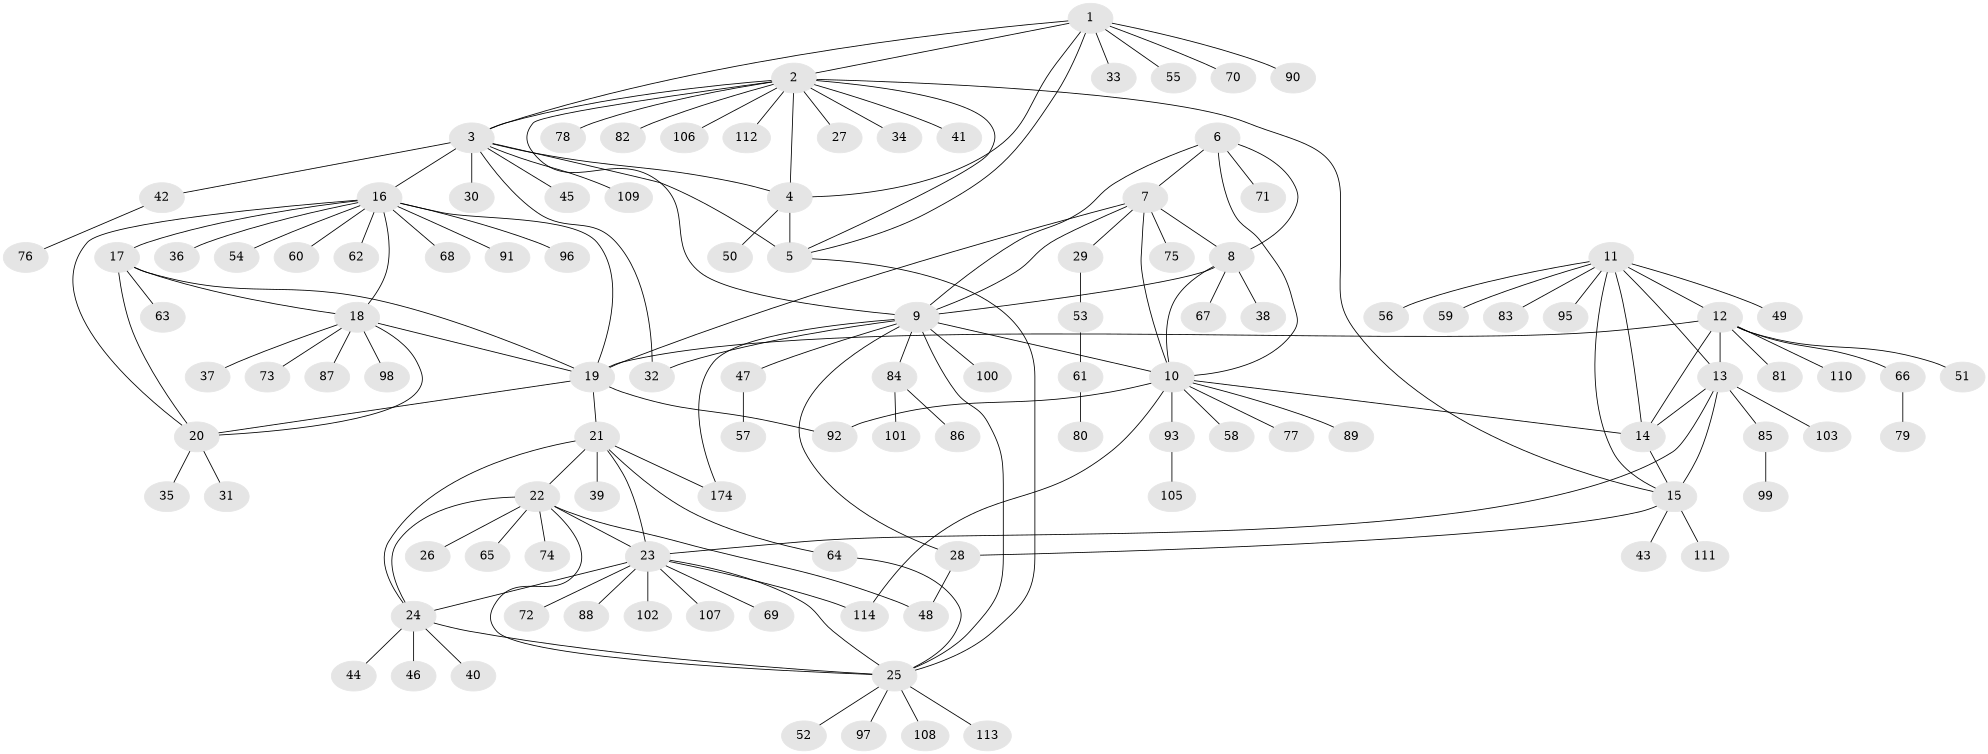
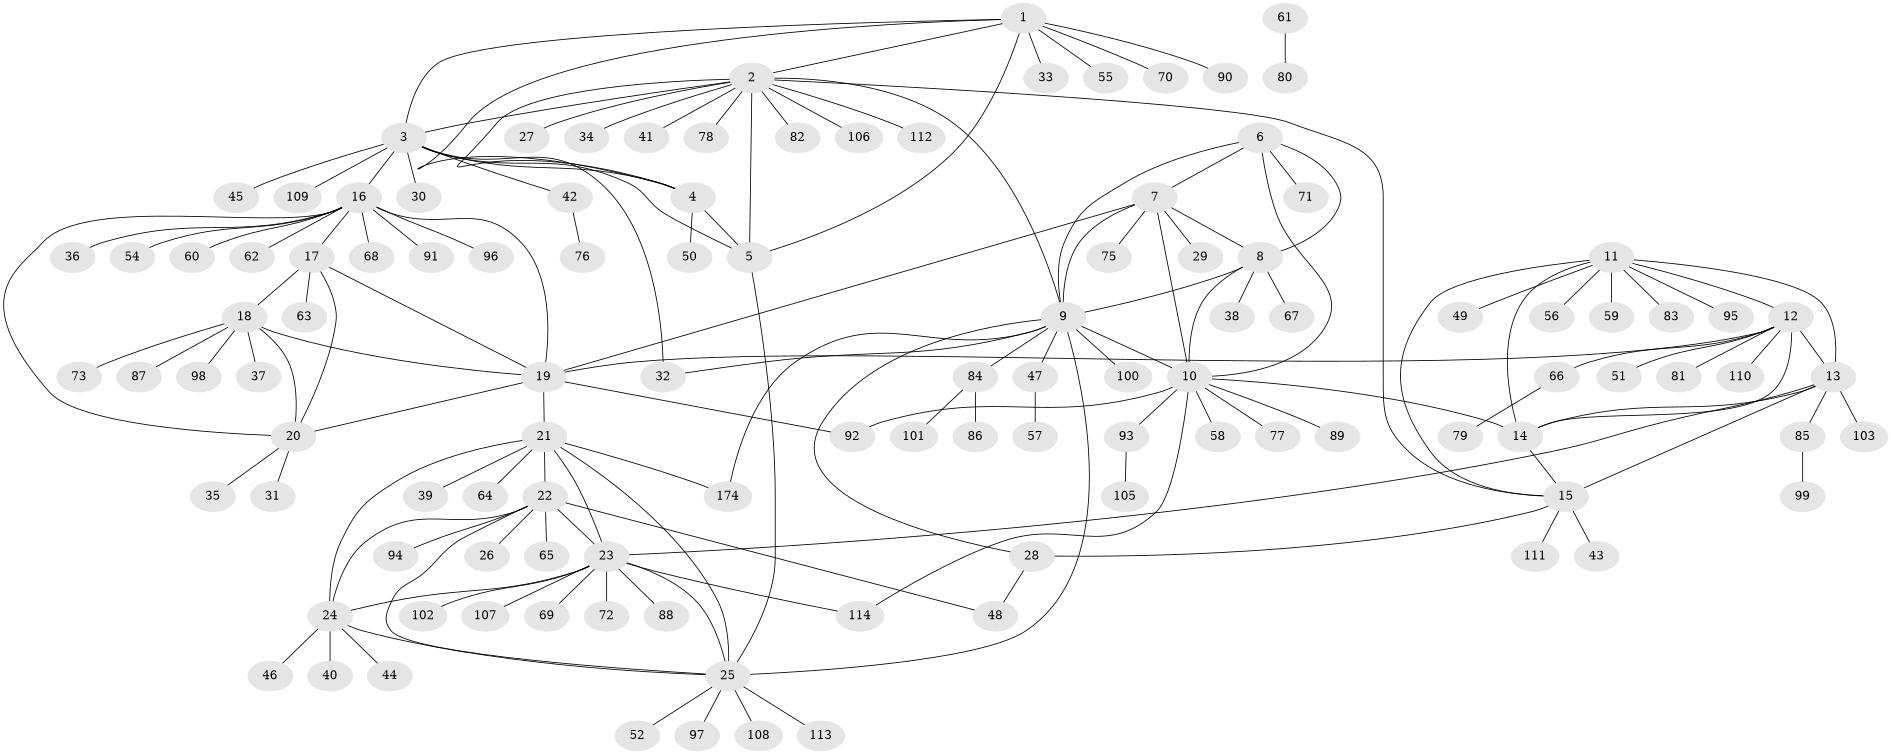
(389, 261) -> none
(1081, 317) -> none
(547, 556) -> (396, 556)
(949, 593) -> (671, 536)
